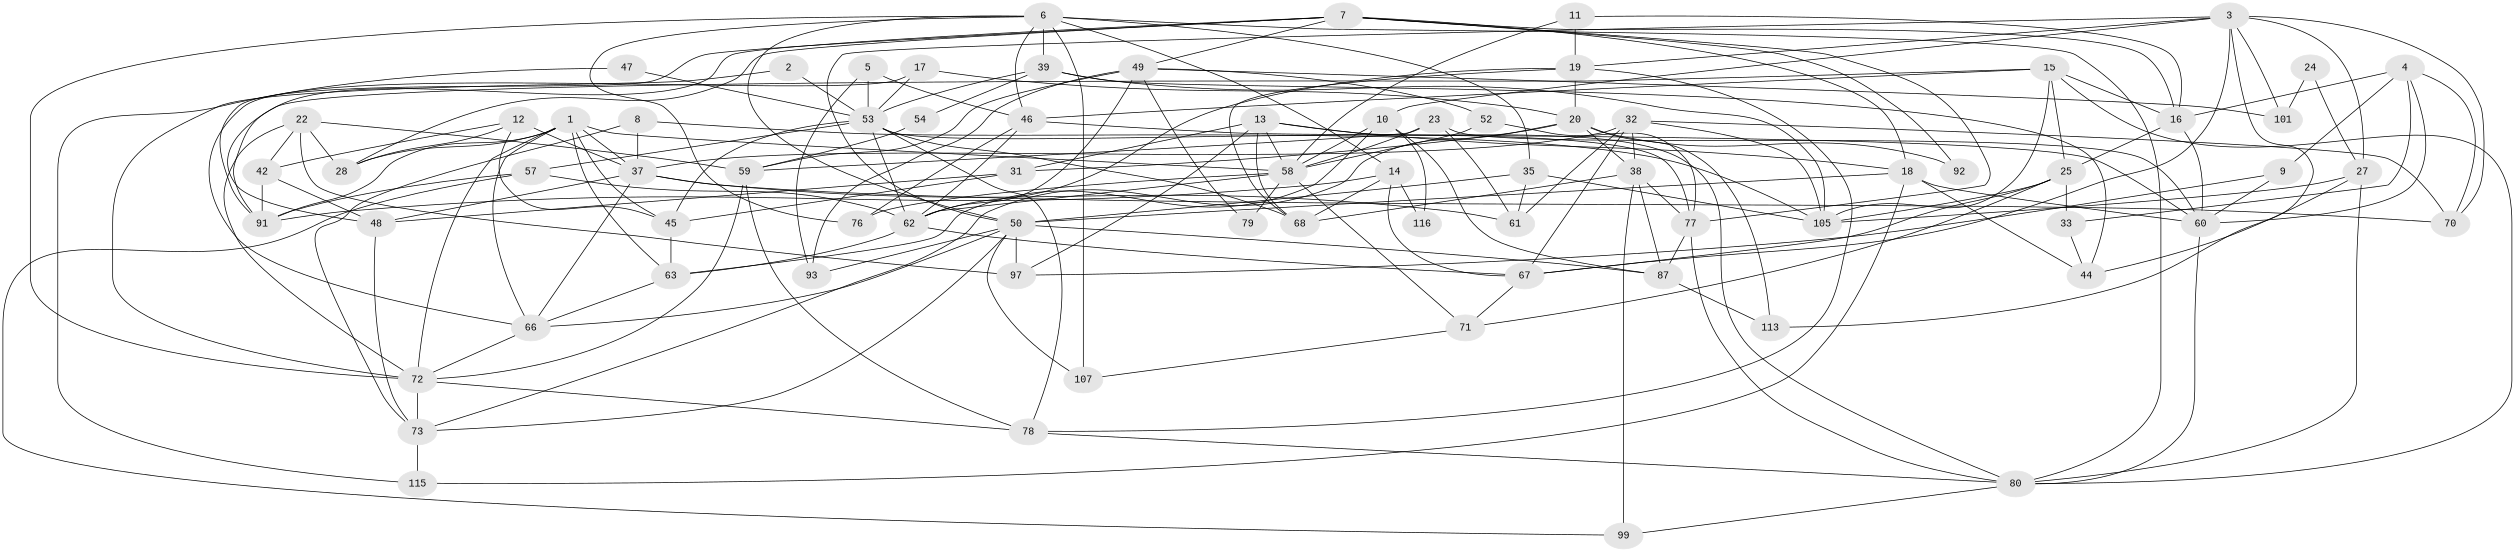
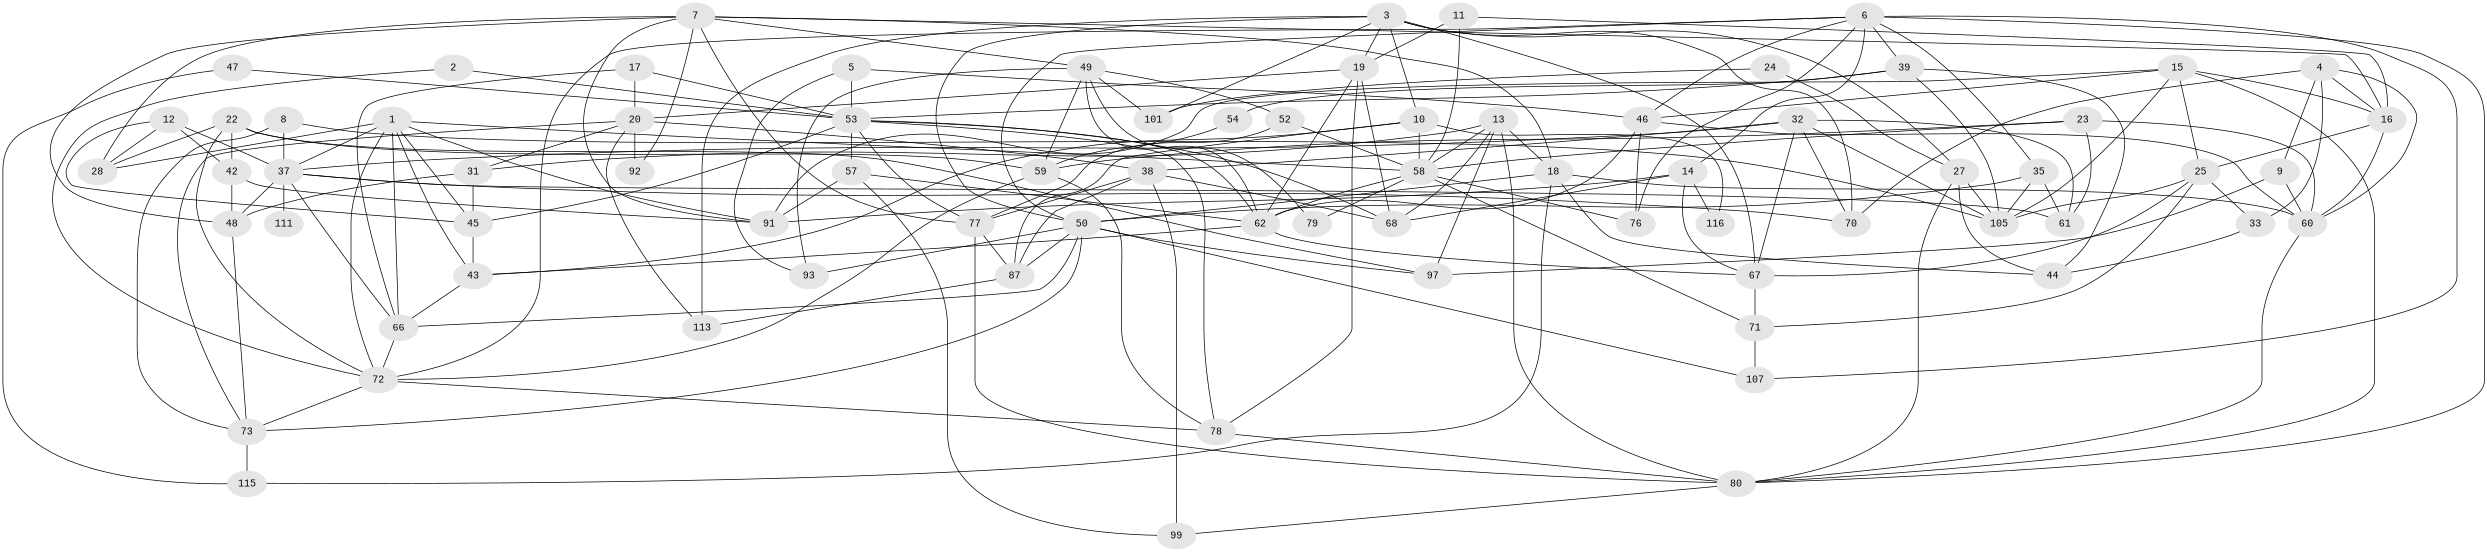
none -> (284, 224)
(671, 276) -> (473, 276)
